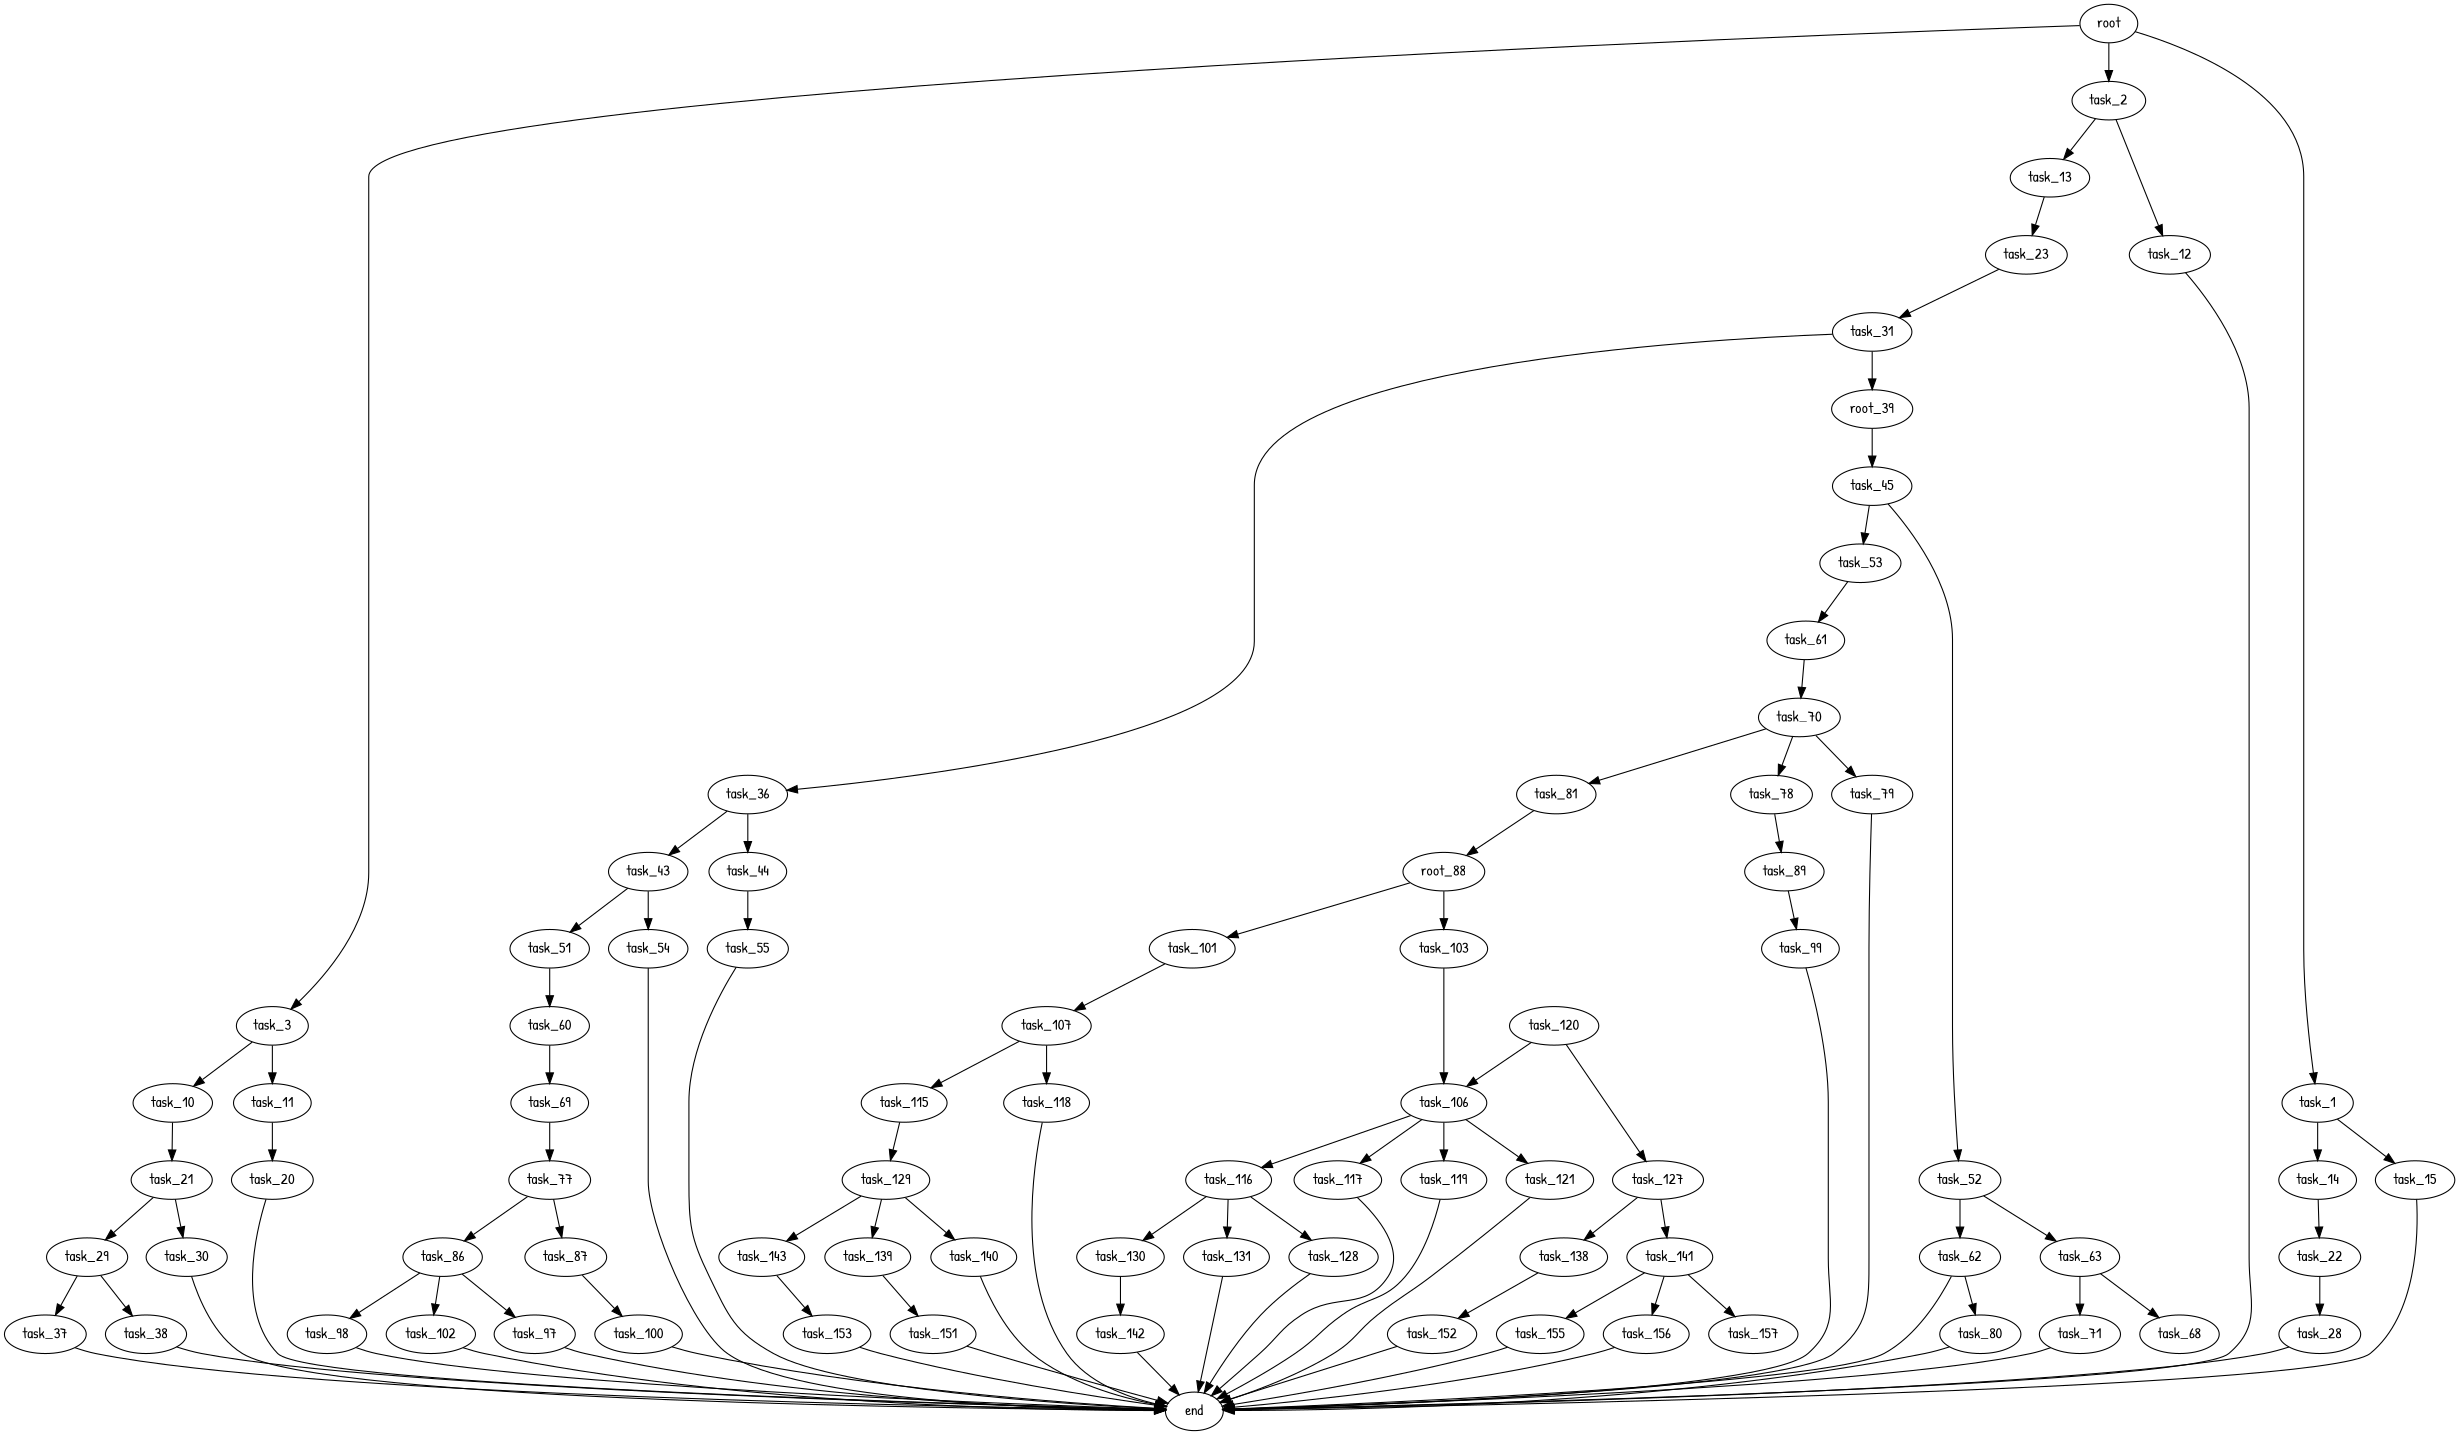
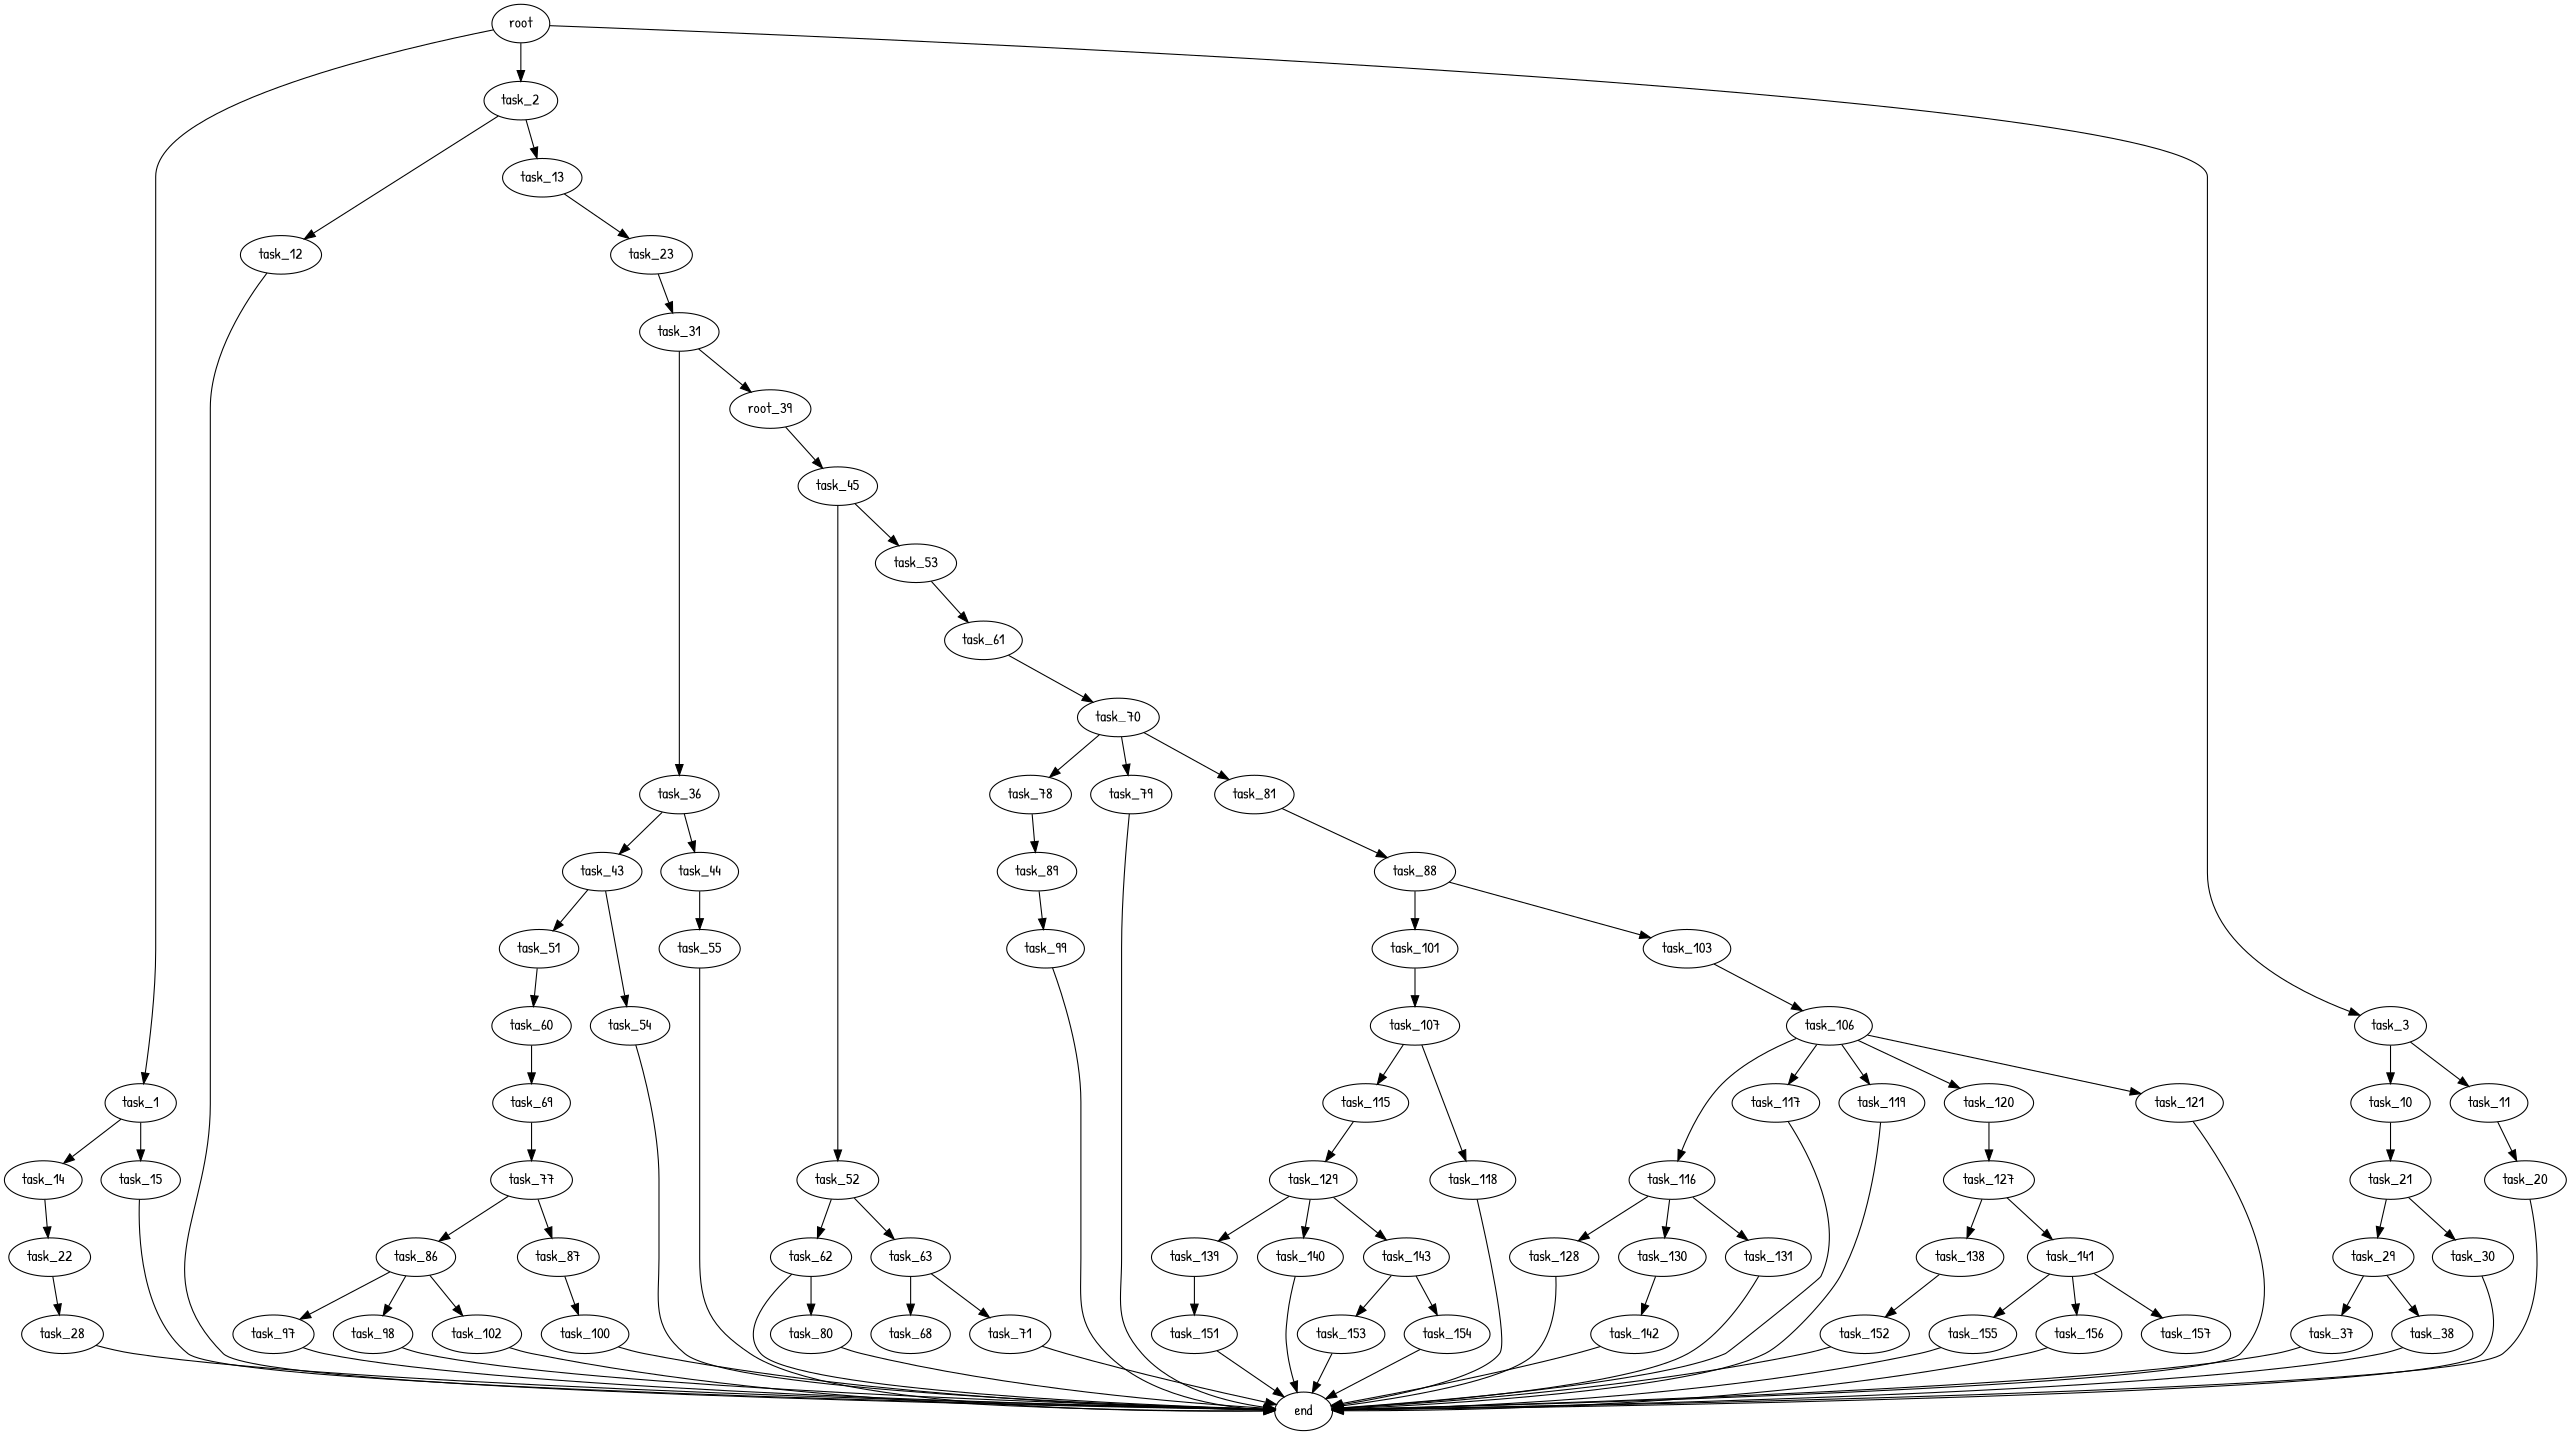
(1444, 872) -> (1415, 872)
(1503, 1061) -> (1904, 1062)
none -> (1447, 1334)
